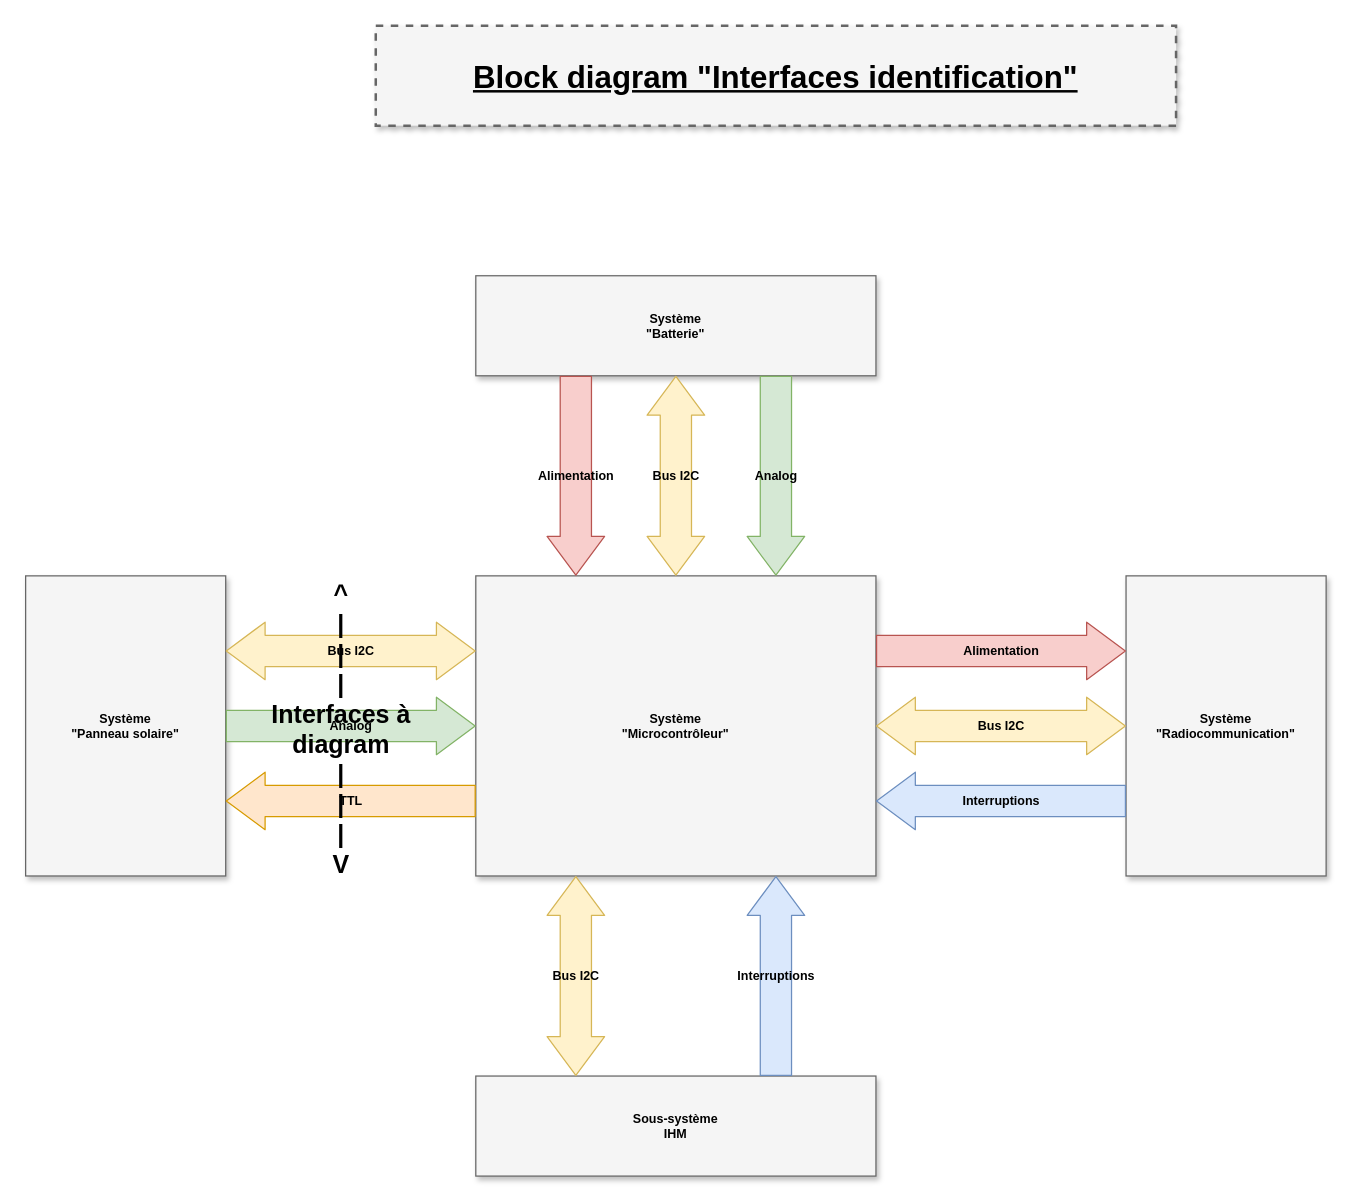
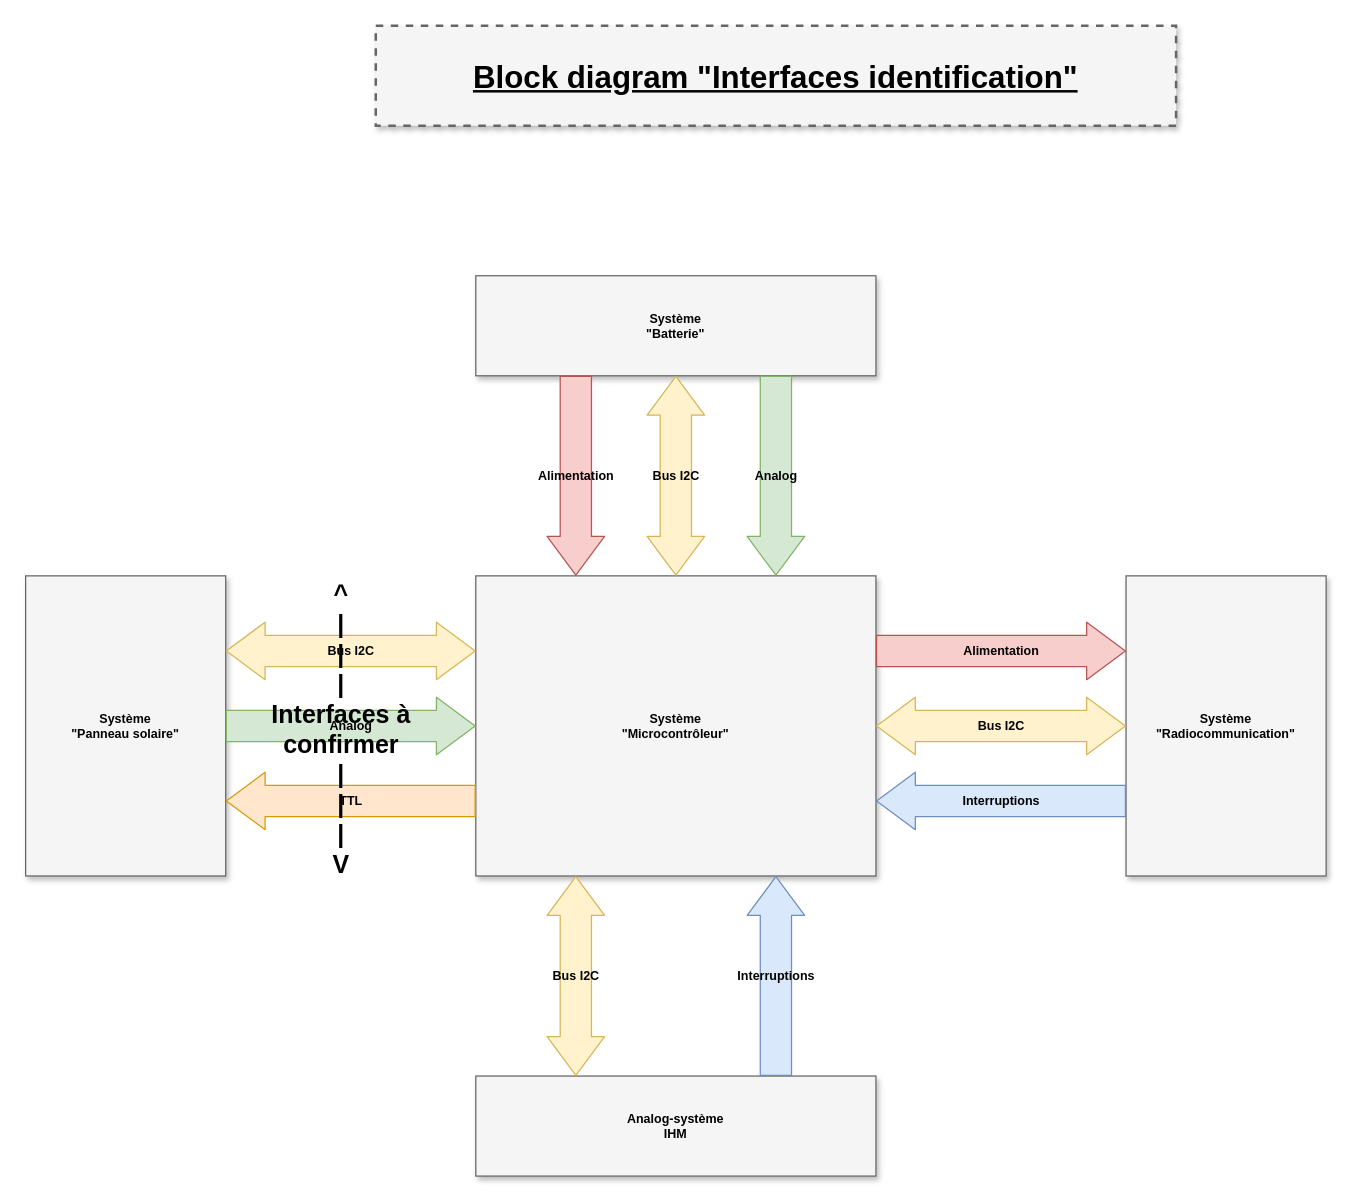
(320, 669) -> (320, 669)
(676, 1126) -> (676, 1126)
